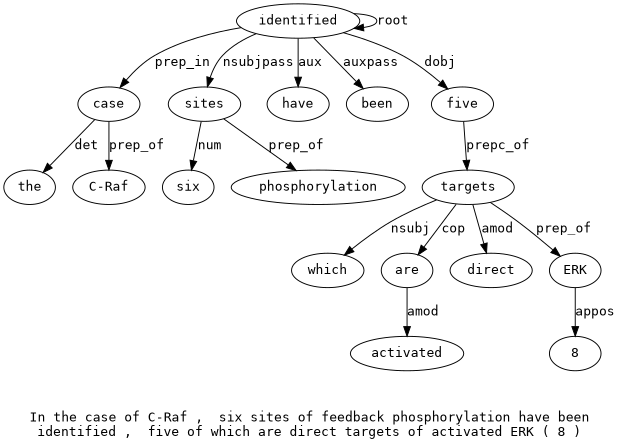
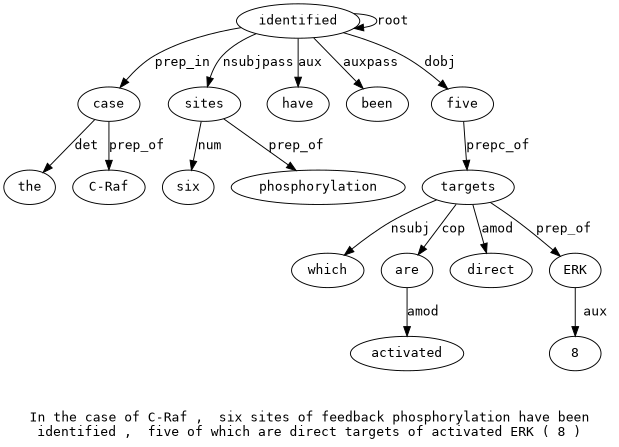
(595, 312) -> (595, 312)
